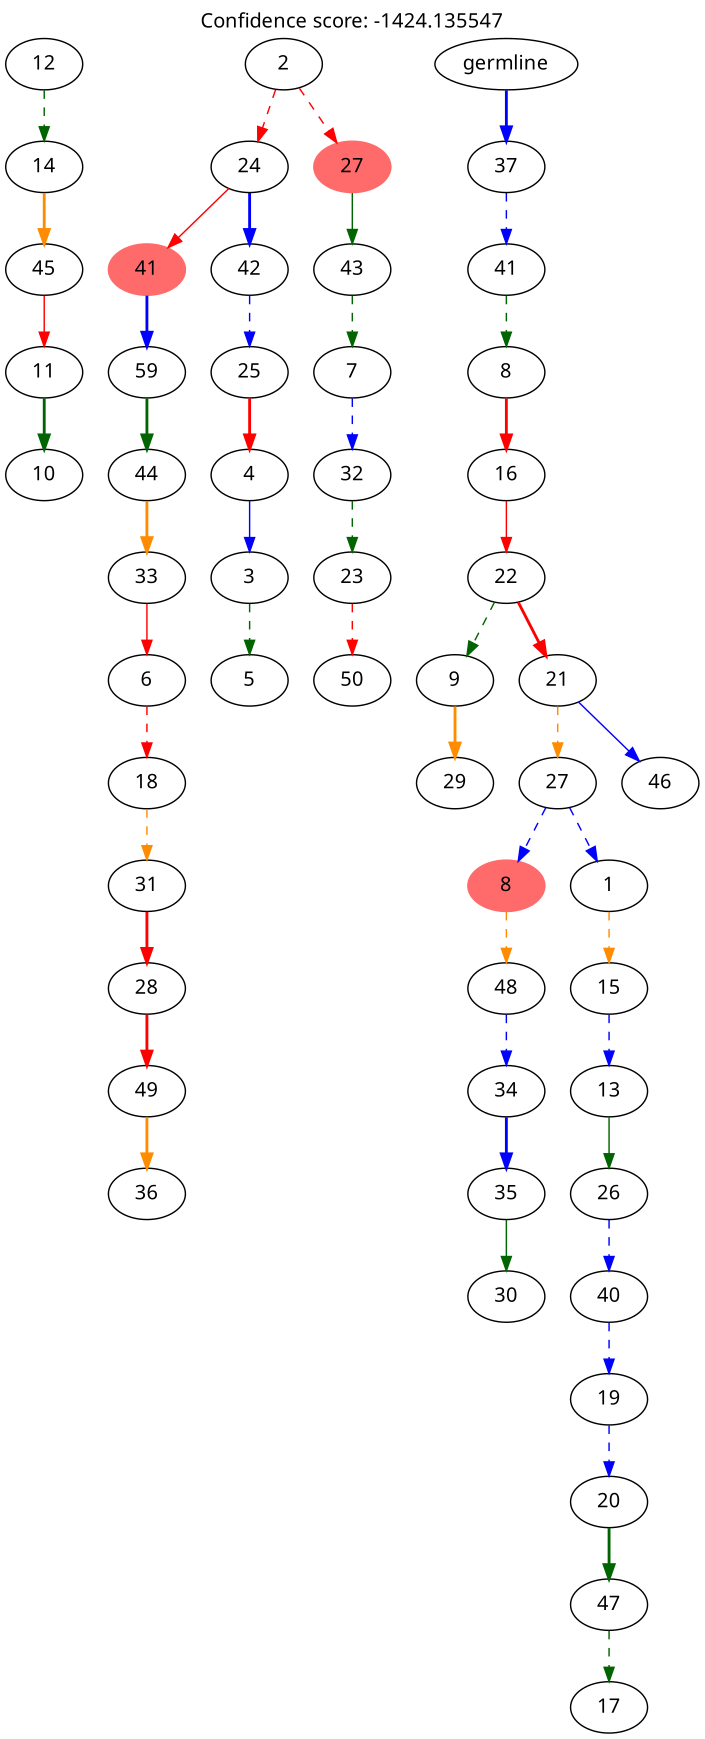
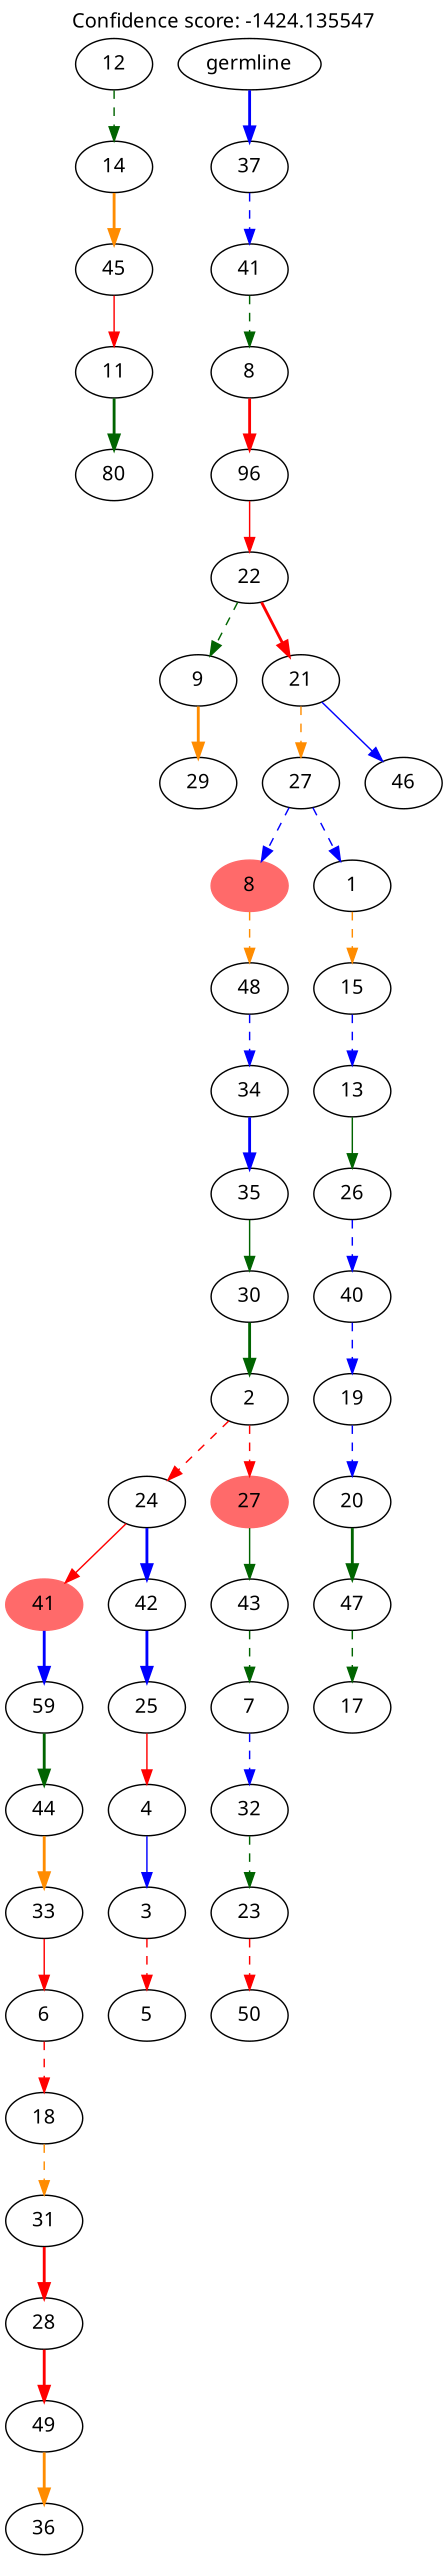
(250, 314) -> (147, 1649)
(250, 417) -> (147, 1752)
(44, 475) -> (114, 475)
(506, 475) -> (250, 475)
(250, 622) -> (147, 1957)
none -> (250, 1341)
